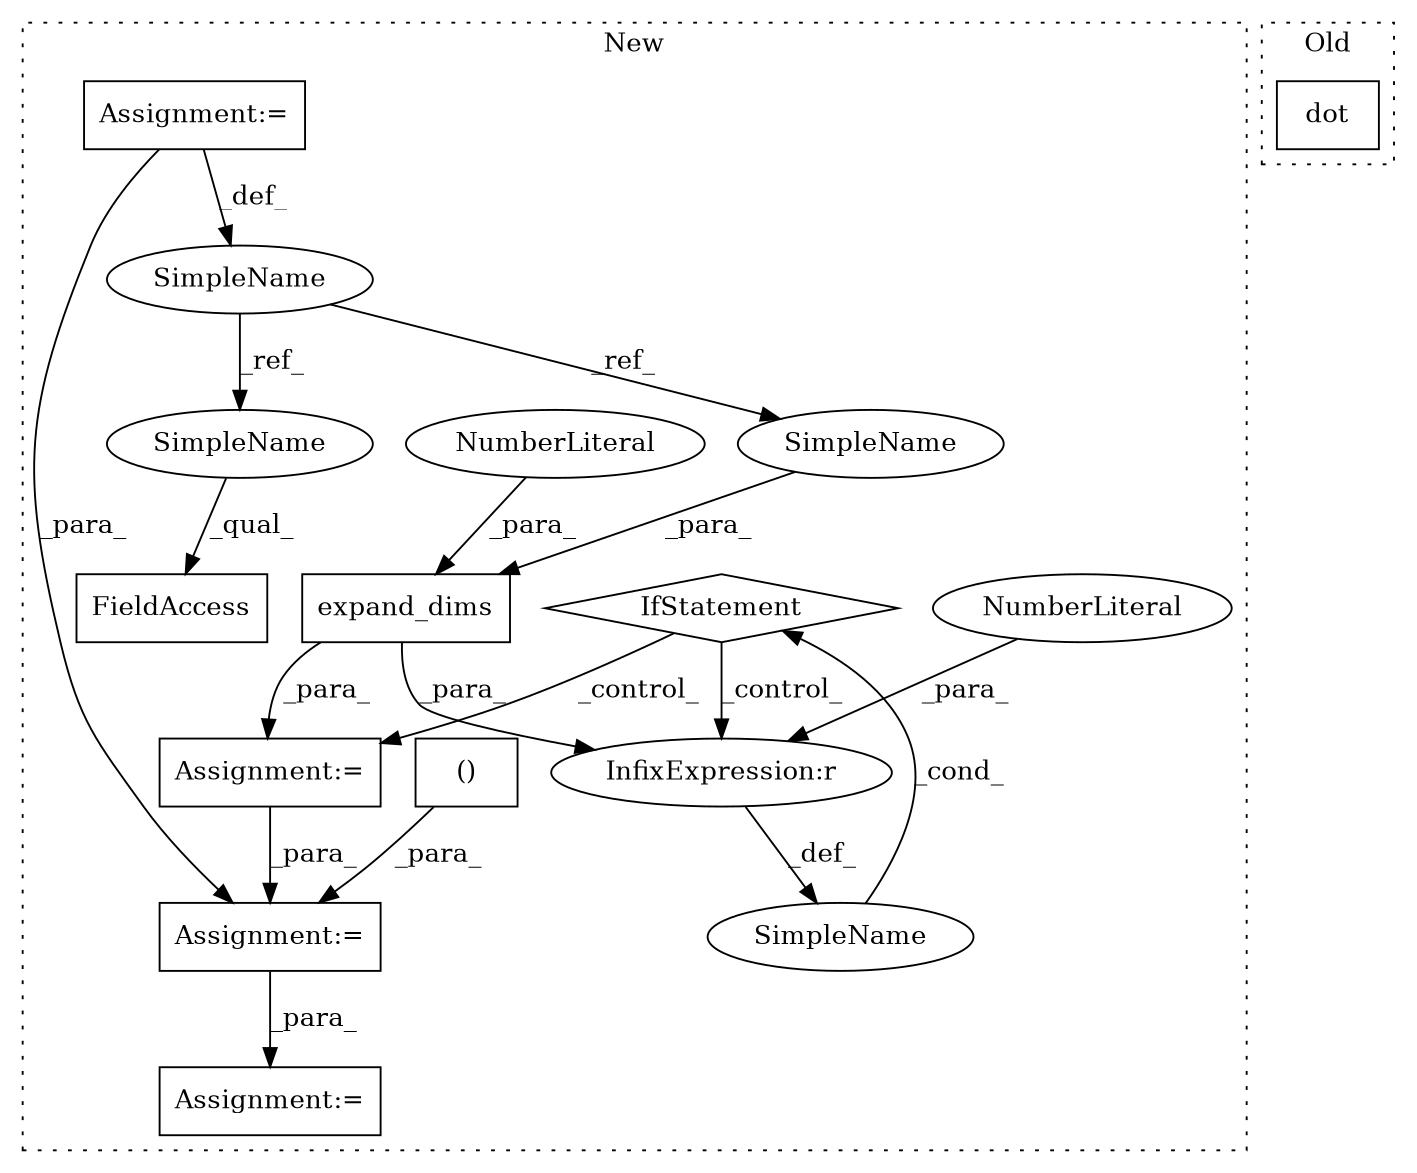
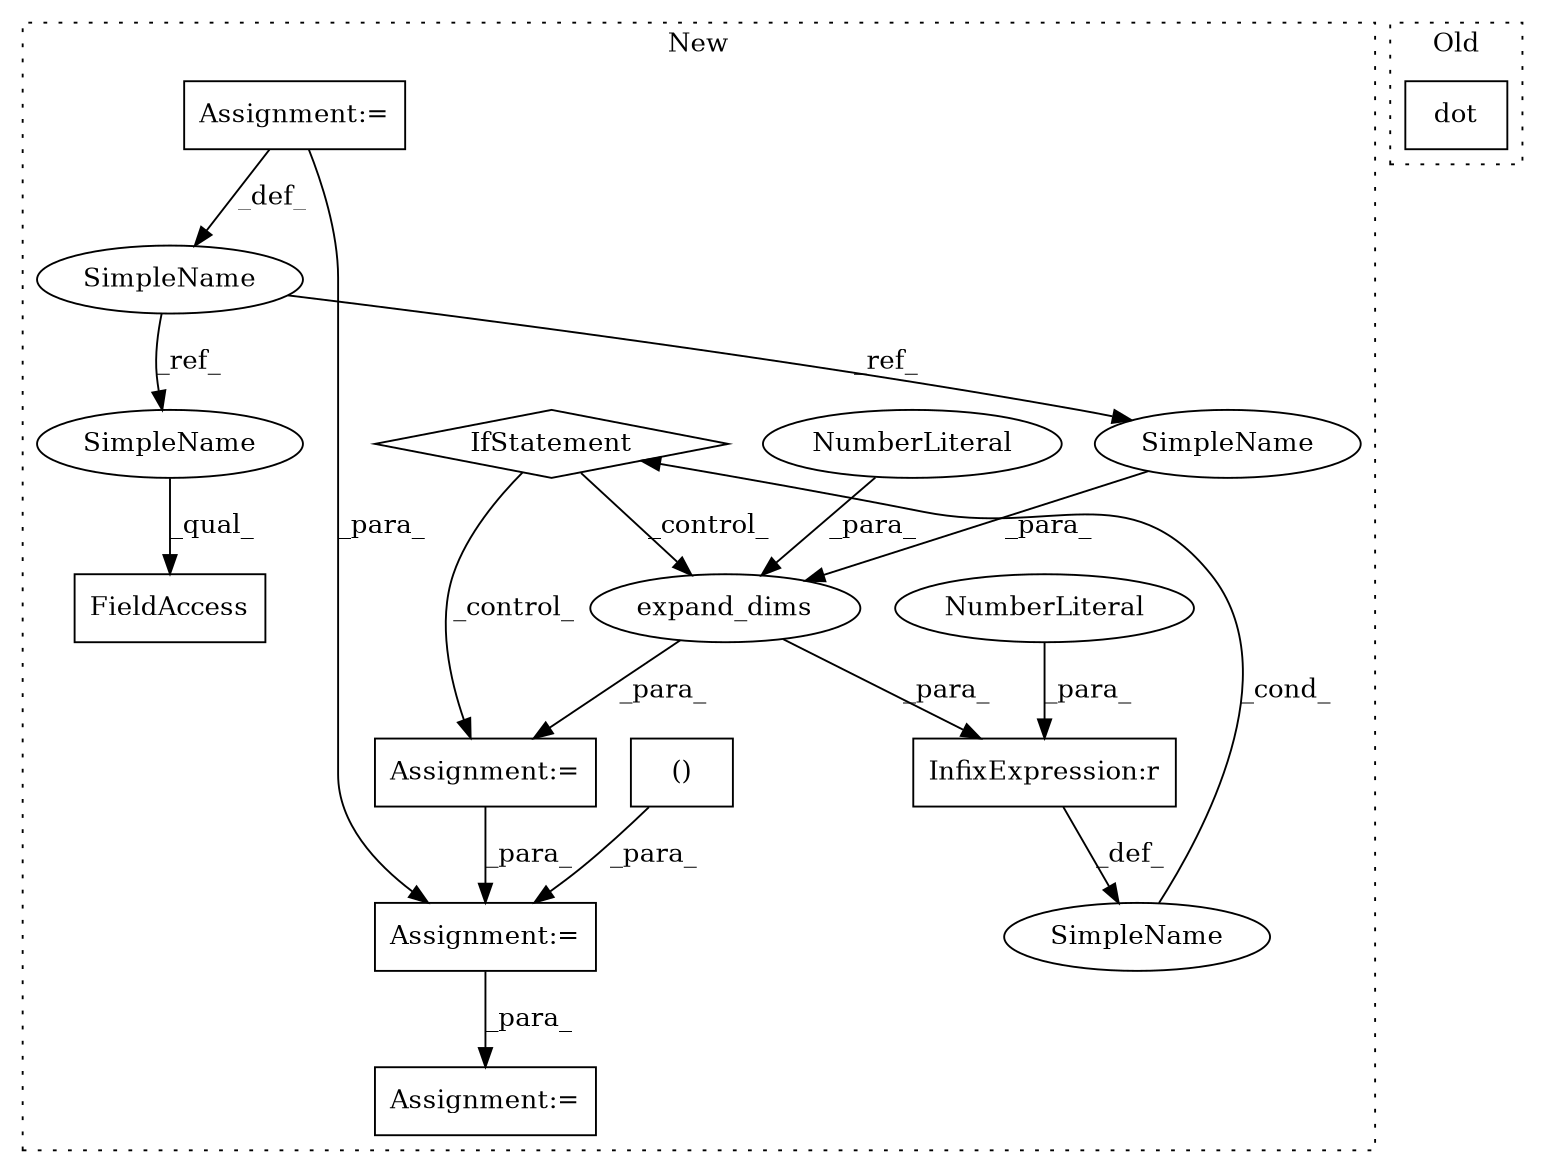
(406, 608) -> (725, 608)
(722, 681) -> (629, 517)
(722, 773) -> (1045, 773)
